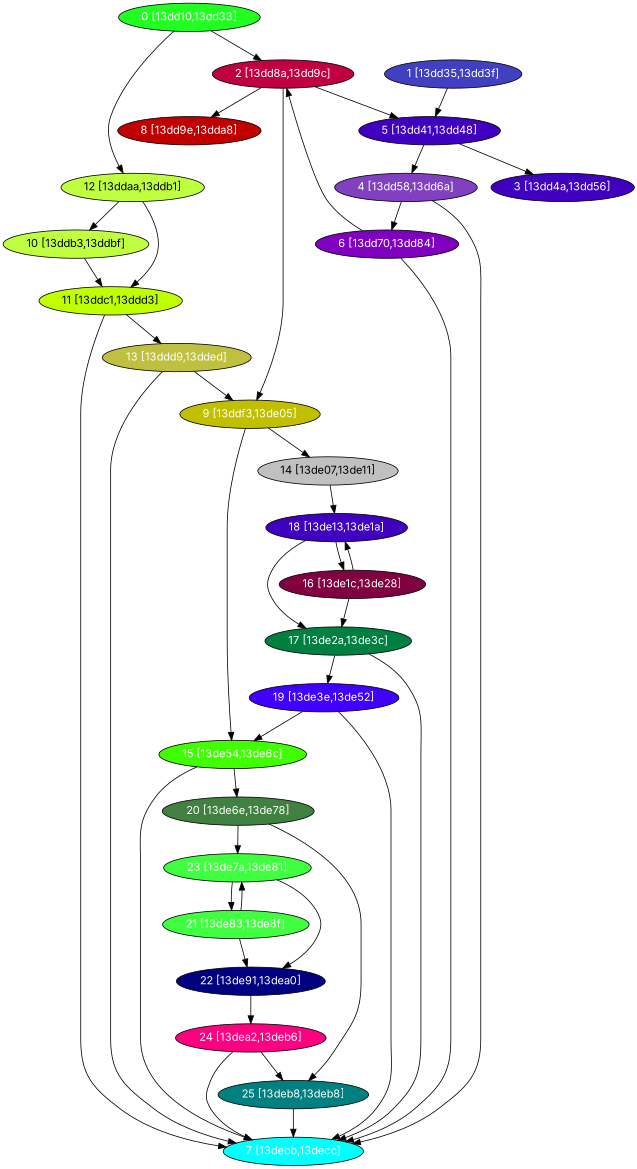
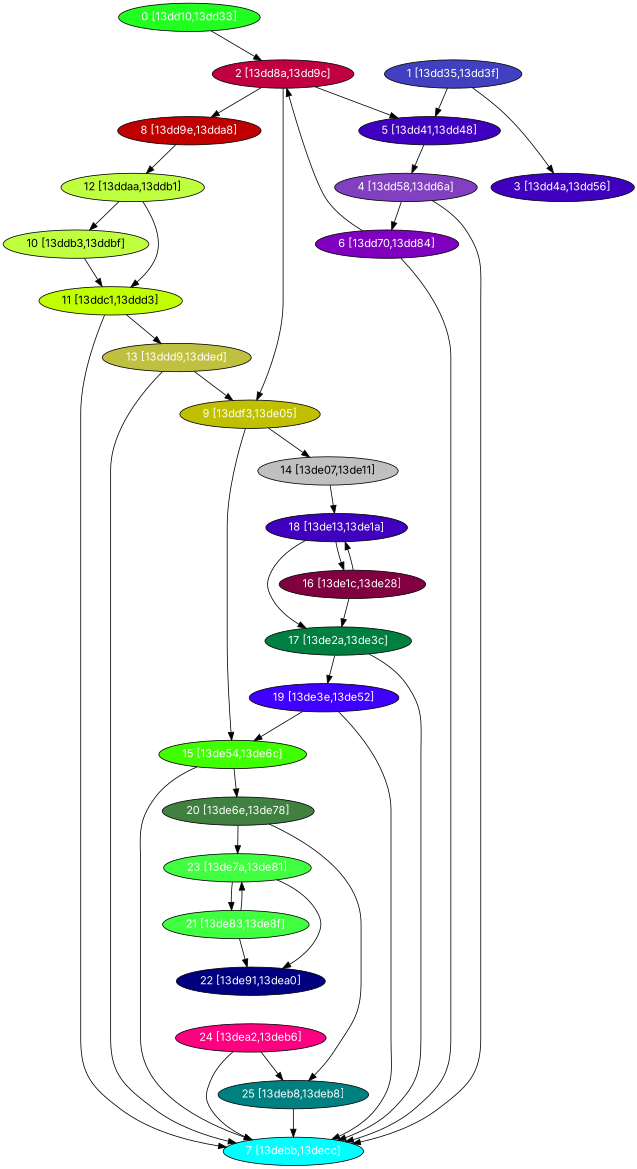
(123, 92) -> (164, 156)
(492, 158) -> (514, 124)
(251, 1006) -> none
